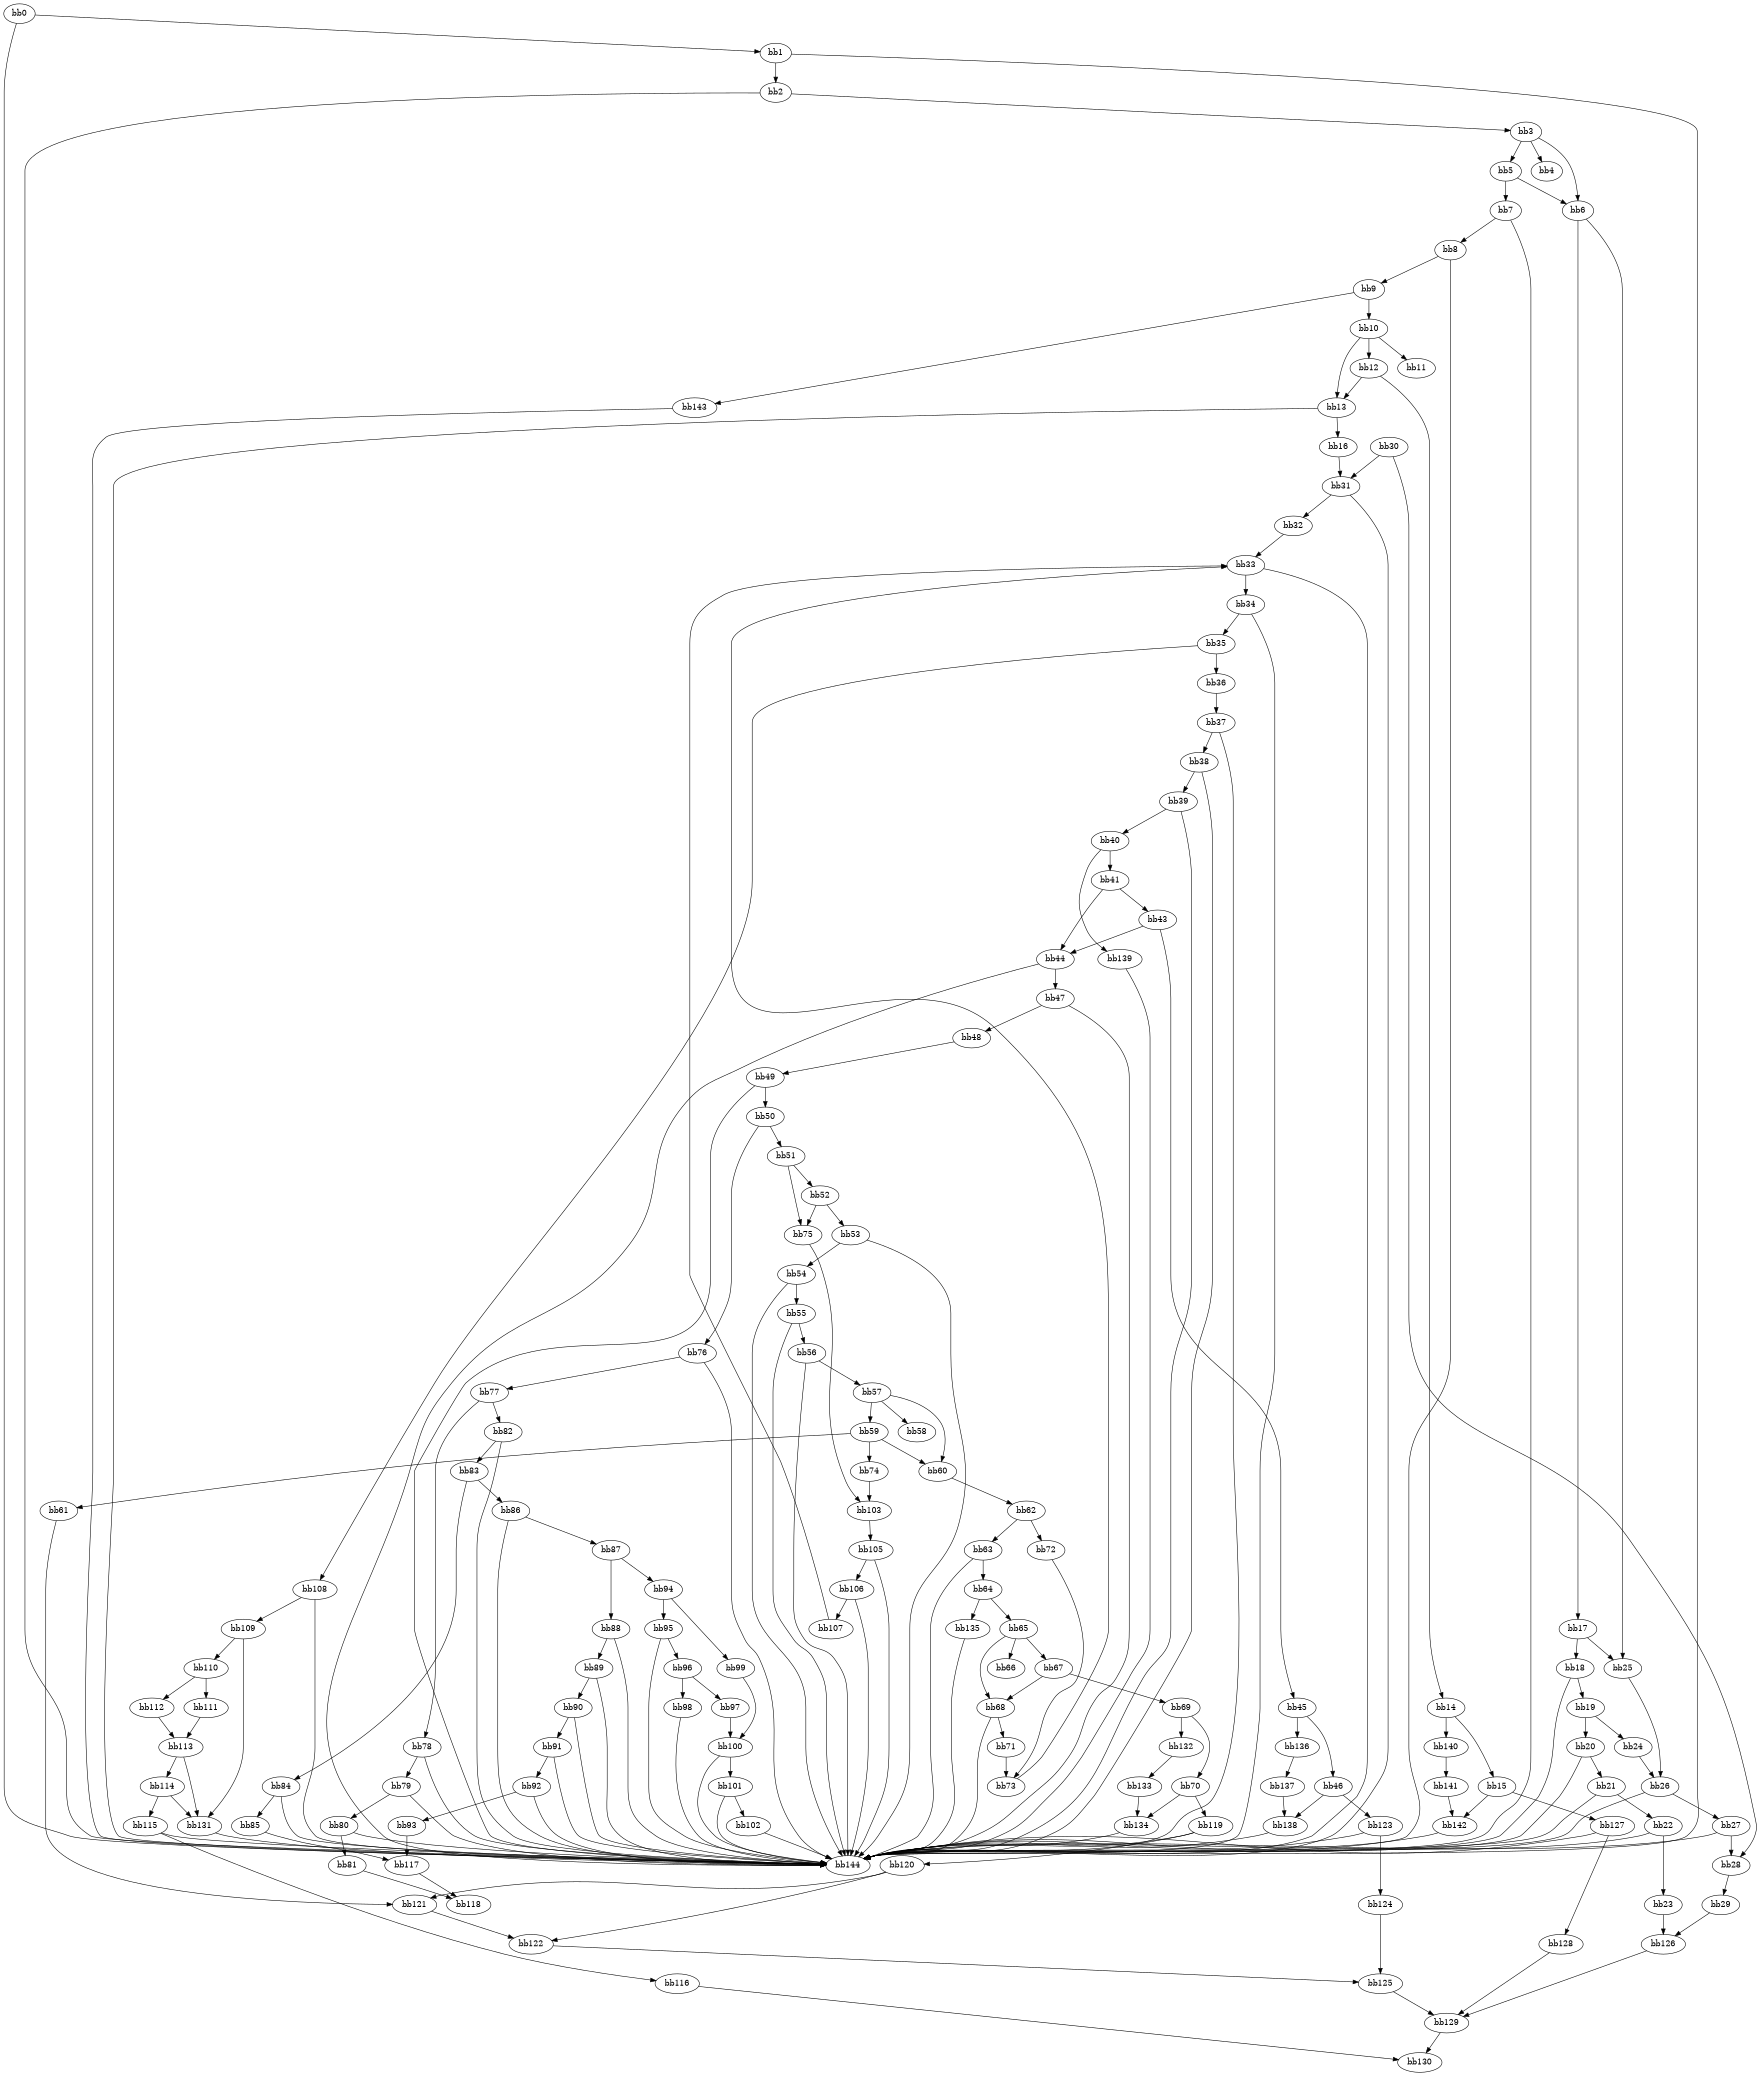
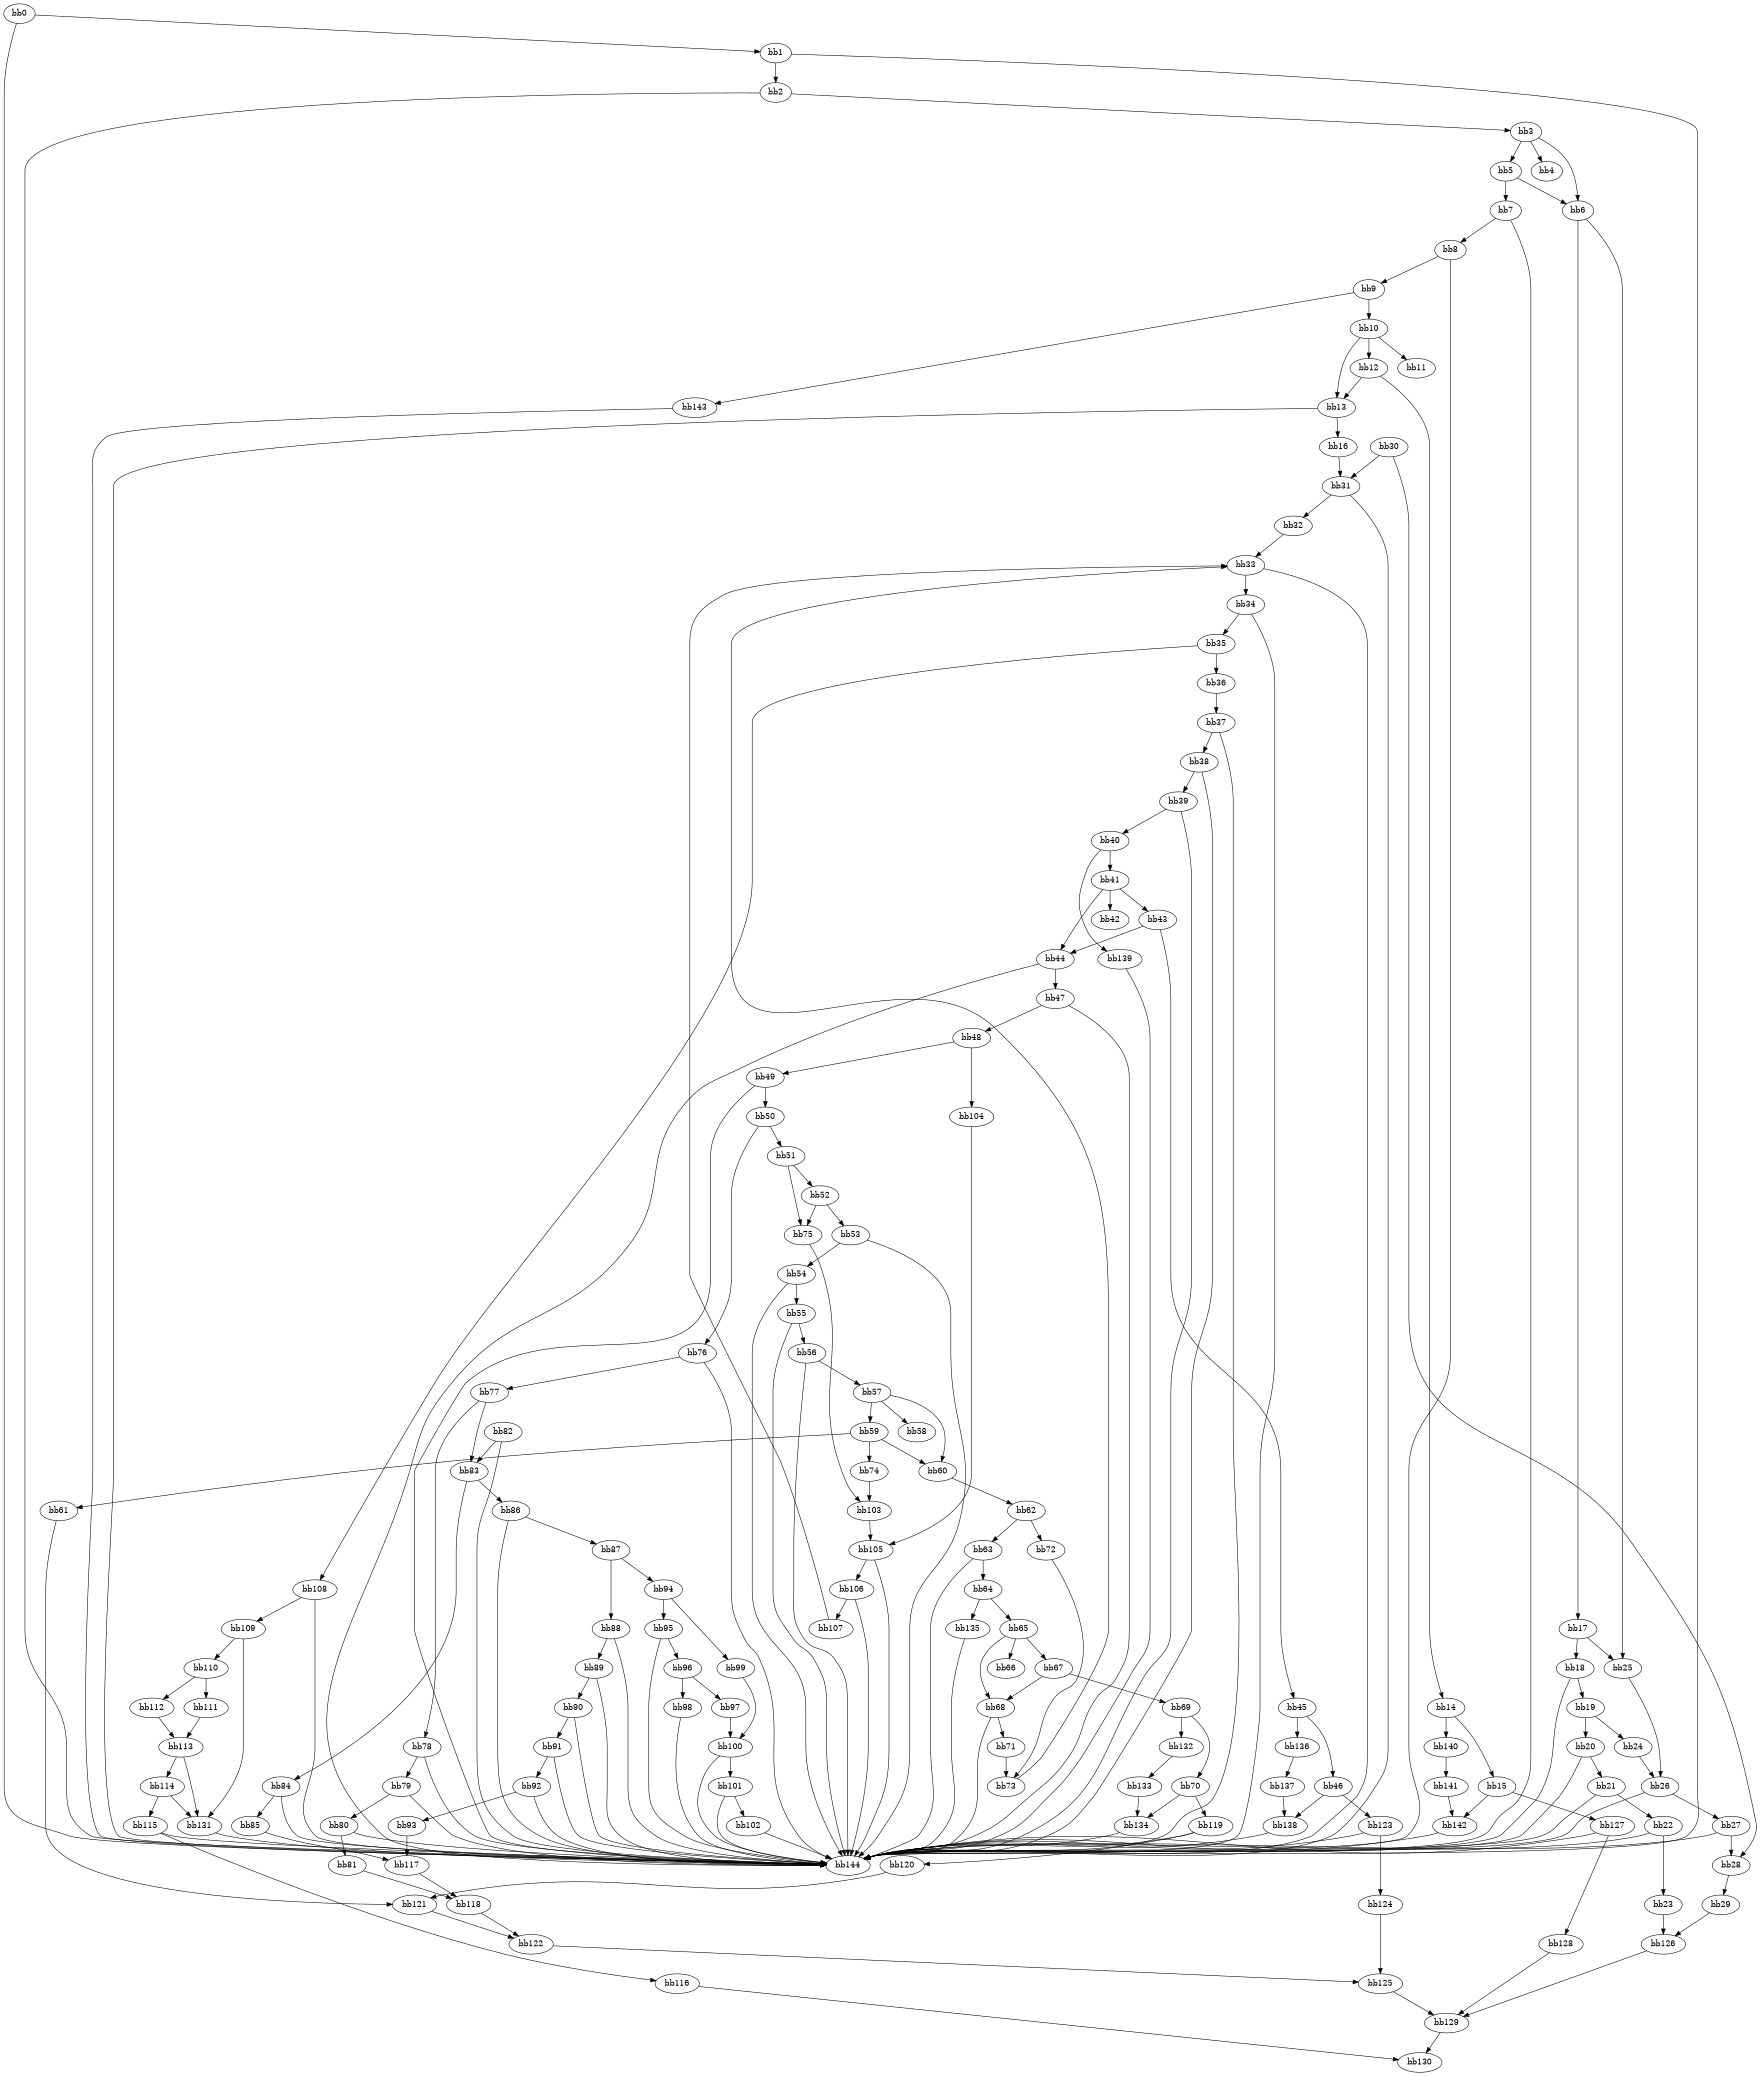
none -> (1110, 920)
none -> (972, 1117)
(495, 1410) -> (478, 1429)
(722, 1910) -> (498, 1923)
